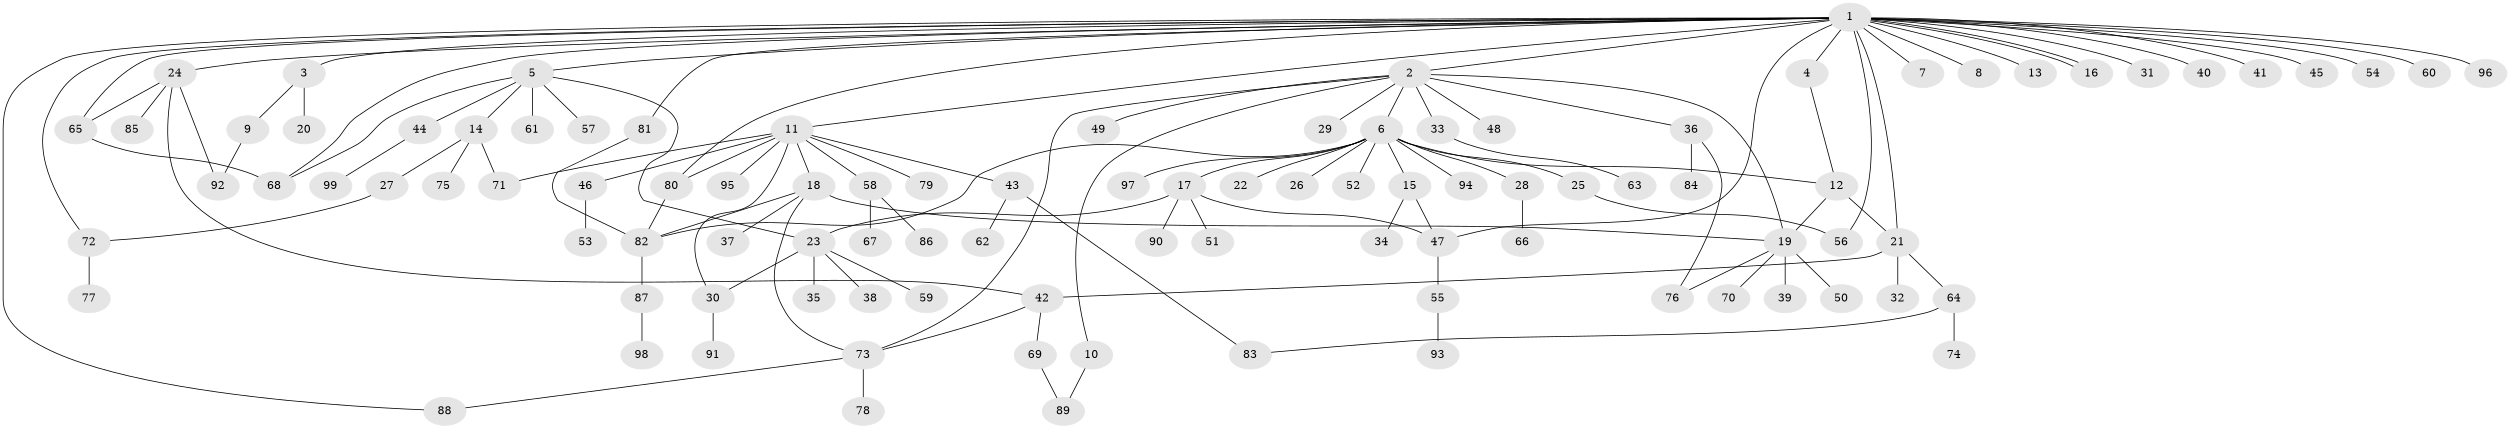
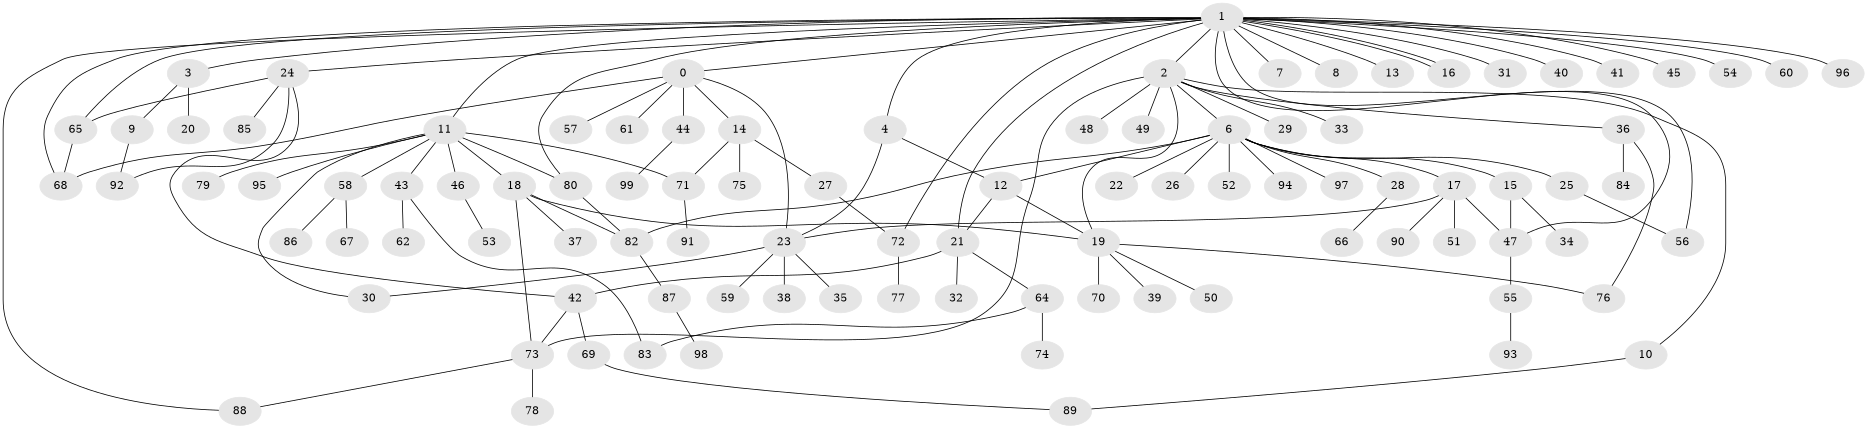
(533, 74) -> (683, 74)
(645, 130) -> none
(1635, 186) -> none
none -> (860, 192)
(713, 327) -> (686, 214)
